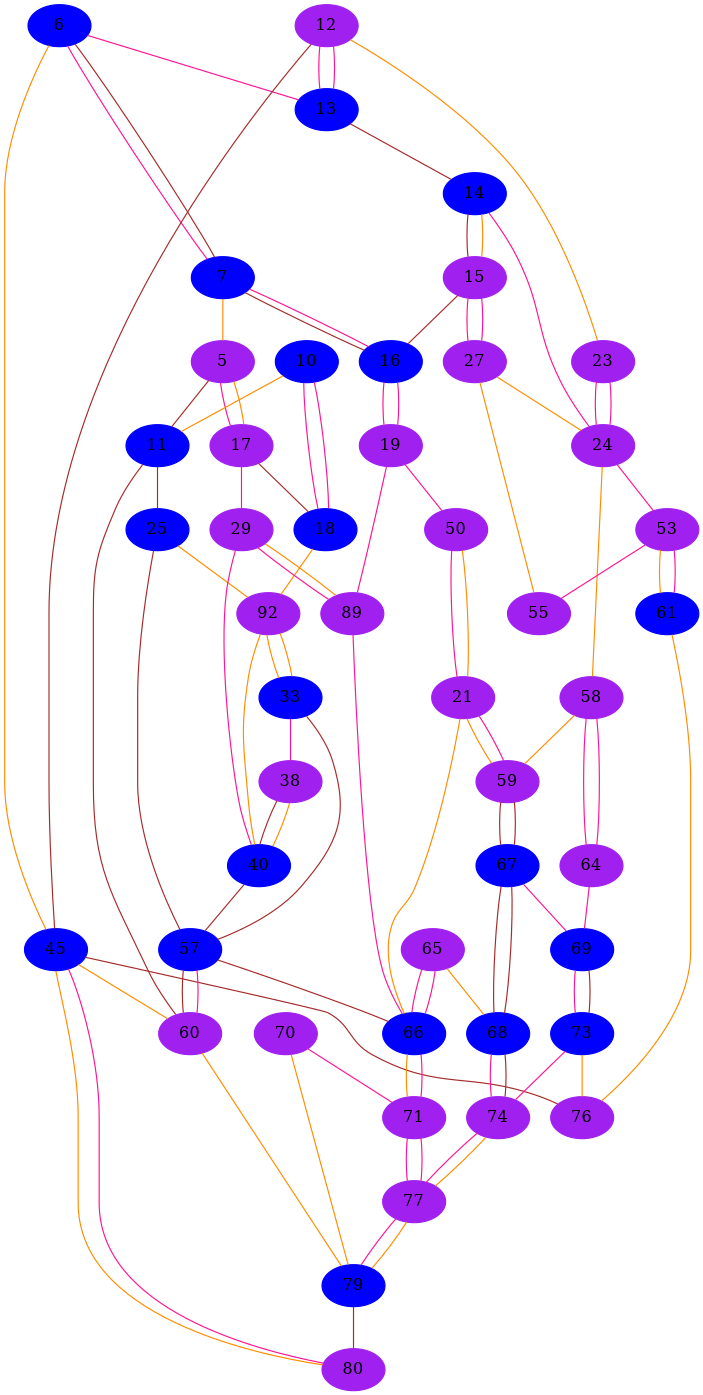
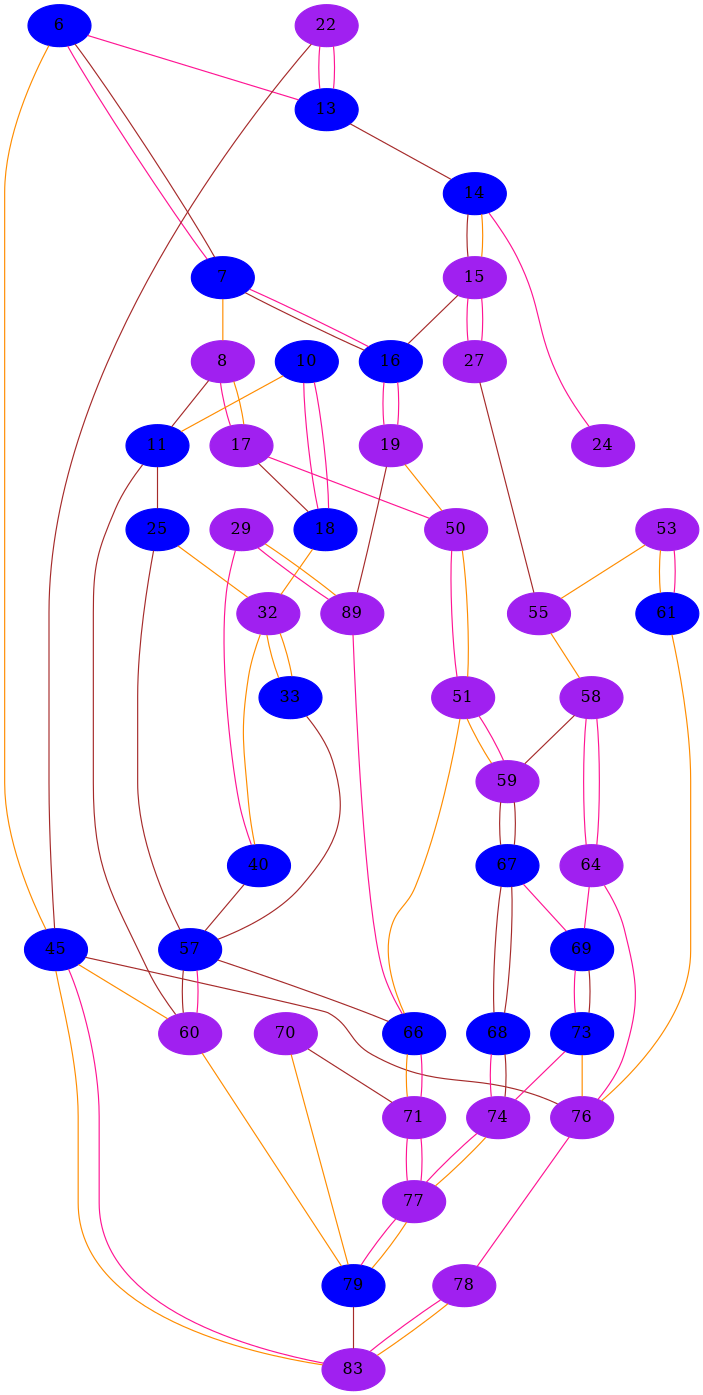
(327, 26) -> (327, 26)
(223, 362) -> (223, 362)
(603, 362) -> none
(539, 404) -> none
(242, 488) -> (349, 488)
(424, 488) -> (424, 488)
(507, 488) -> (507, 488)
(635, 488) -> none
(372, 530) -> (372, 530)
(598, 566) -> (565, 656)
(605, 570) -> (603, 572)
(268, 614) -> (268, 614)
(463, 698) -> (463, 698)
(550, 740) -> (550, 740)
(290, 782) -> none
(433, 950) -> none
none -> (635, 994)
(350, 1076) -> (350, 1076)
none -> (464, 1286)
(354, 1370) -> (354, 1370)
